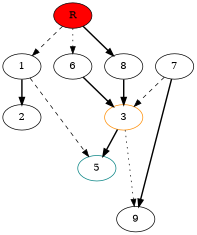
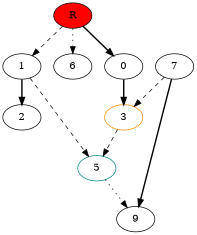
(124, 66) -> (124, 66)
(96, 89) -> none
(112, 140) -> (112, 140)
(129, 165) -> (114, 191)
